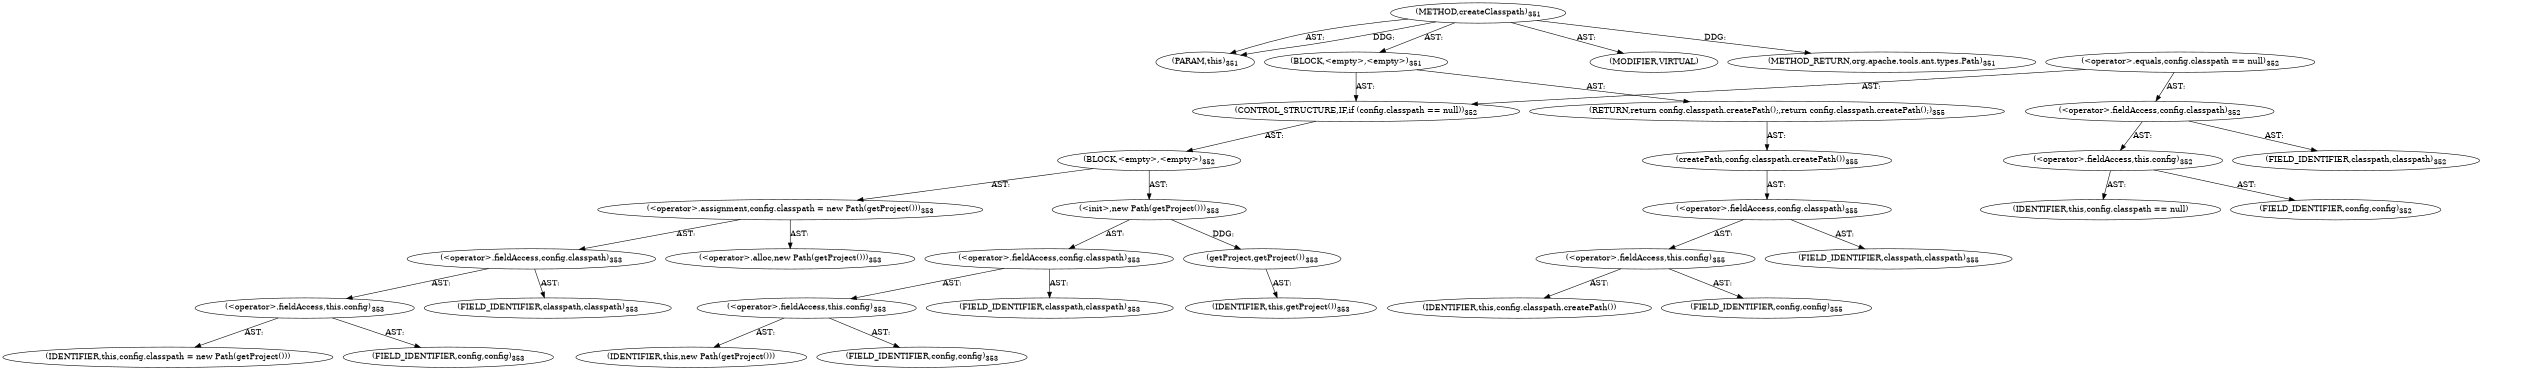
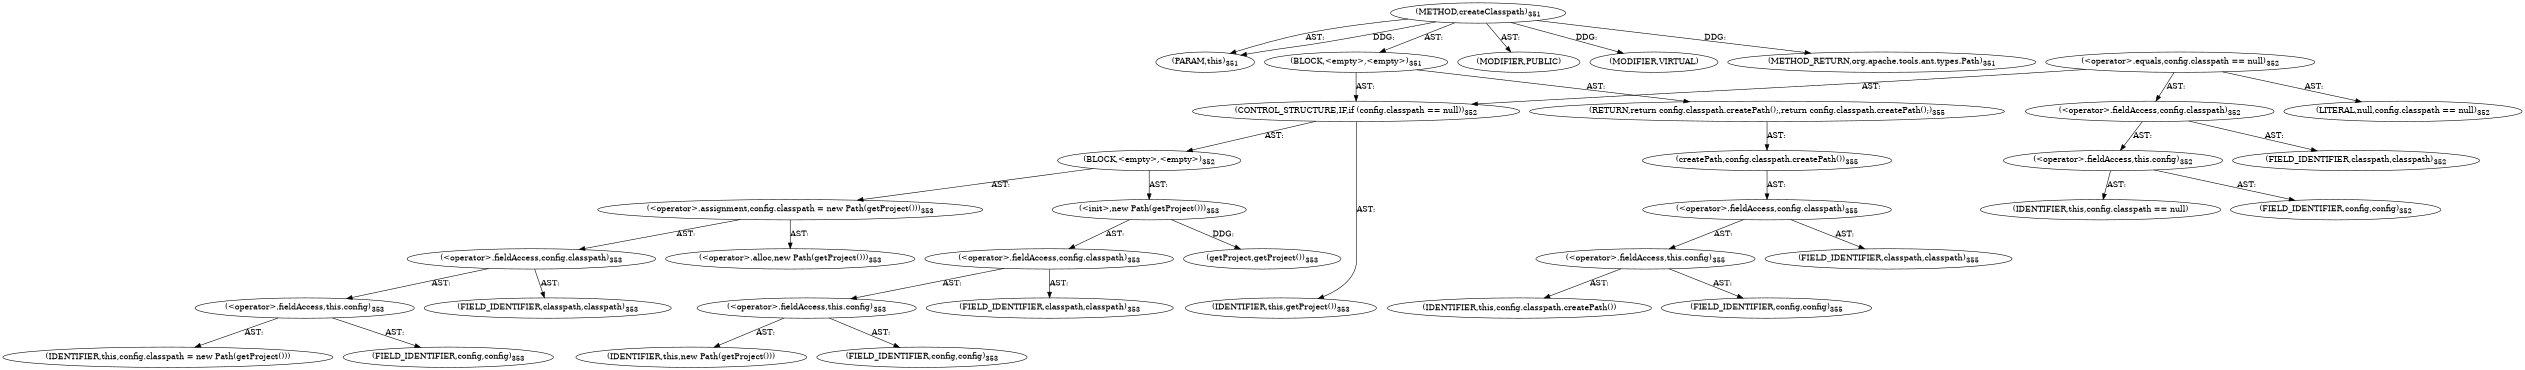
(1588, 38) -> (1588, 38)
none -> (1519, 62)
none -> (2403, 111)
(1271, 281) -> (1357, 217)
